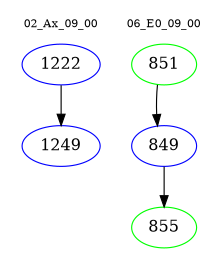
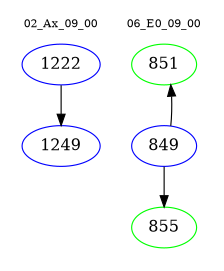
(157, 100) -> (172, 111)
